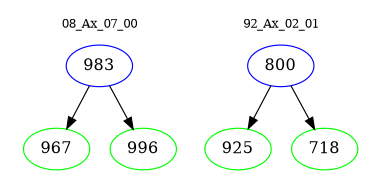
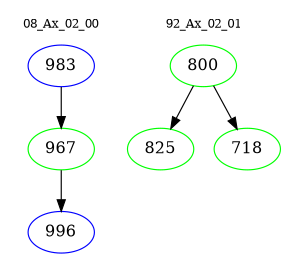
(100, 25) -> (61, 25)
(281, 66) -> (203, 66)
(119, 102) -> (61, 185)
(143, 149) -> (61, 232)
(238, 149) -> (161, 149)
